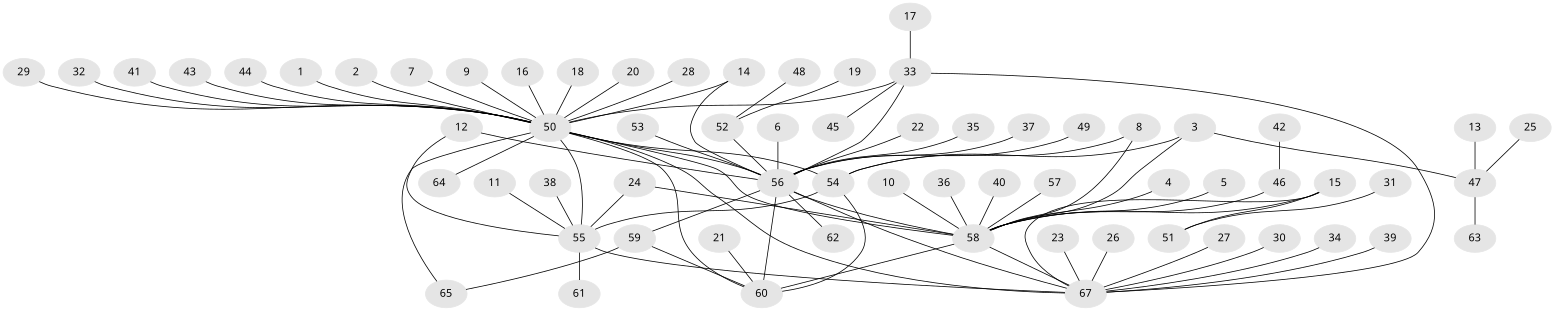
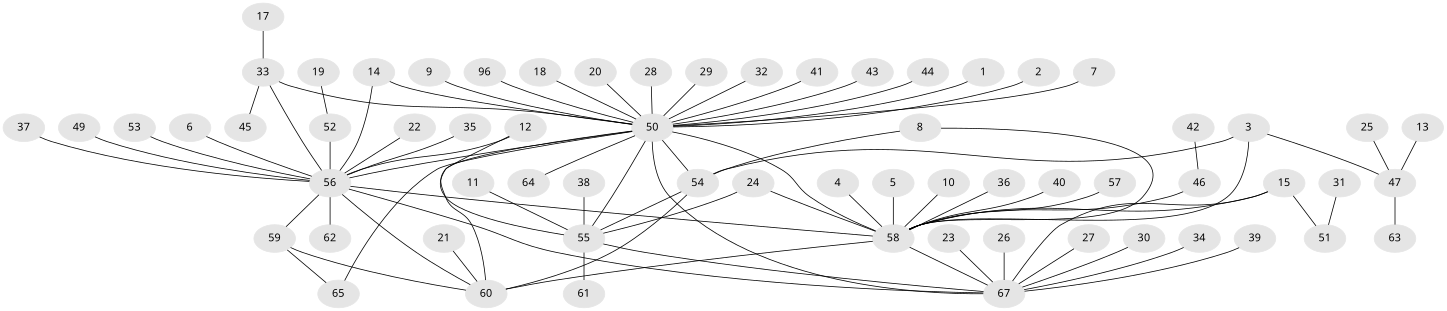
(522, 72) -> (485, 72)
(799, 72) -> none
(1380, 138) -> none
